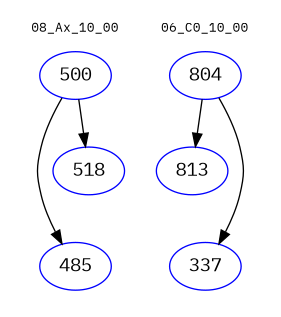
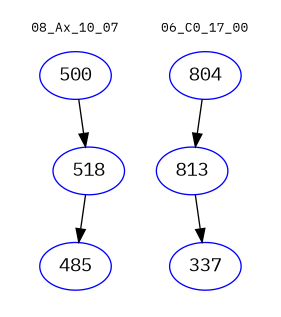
(76, 28) -> (76, 28)
(205, 28) -> (205, 28)
(38, 164) -> (83, 212)
(243, 164) -> (198, 212)
